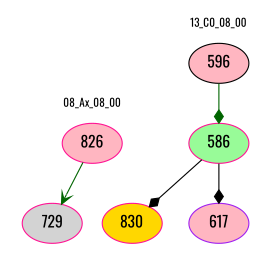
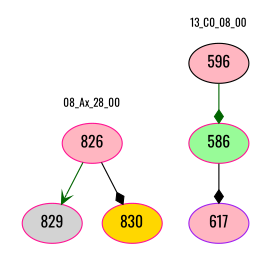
(92, 104) -> (92, 104)
(187, 173) -> (109, 177)
(52, 223) -> (52, 223)
